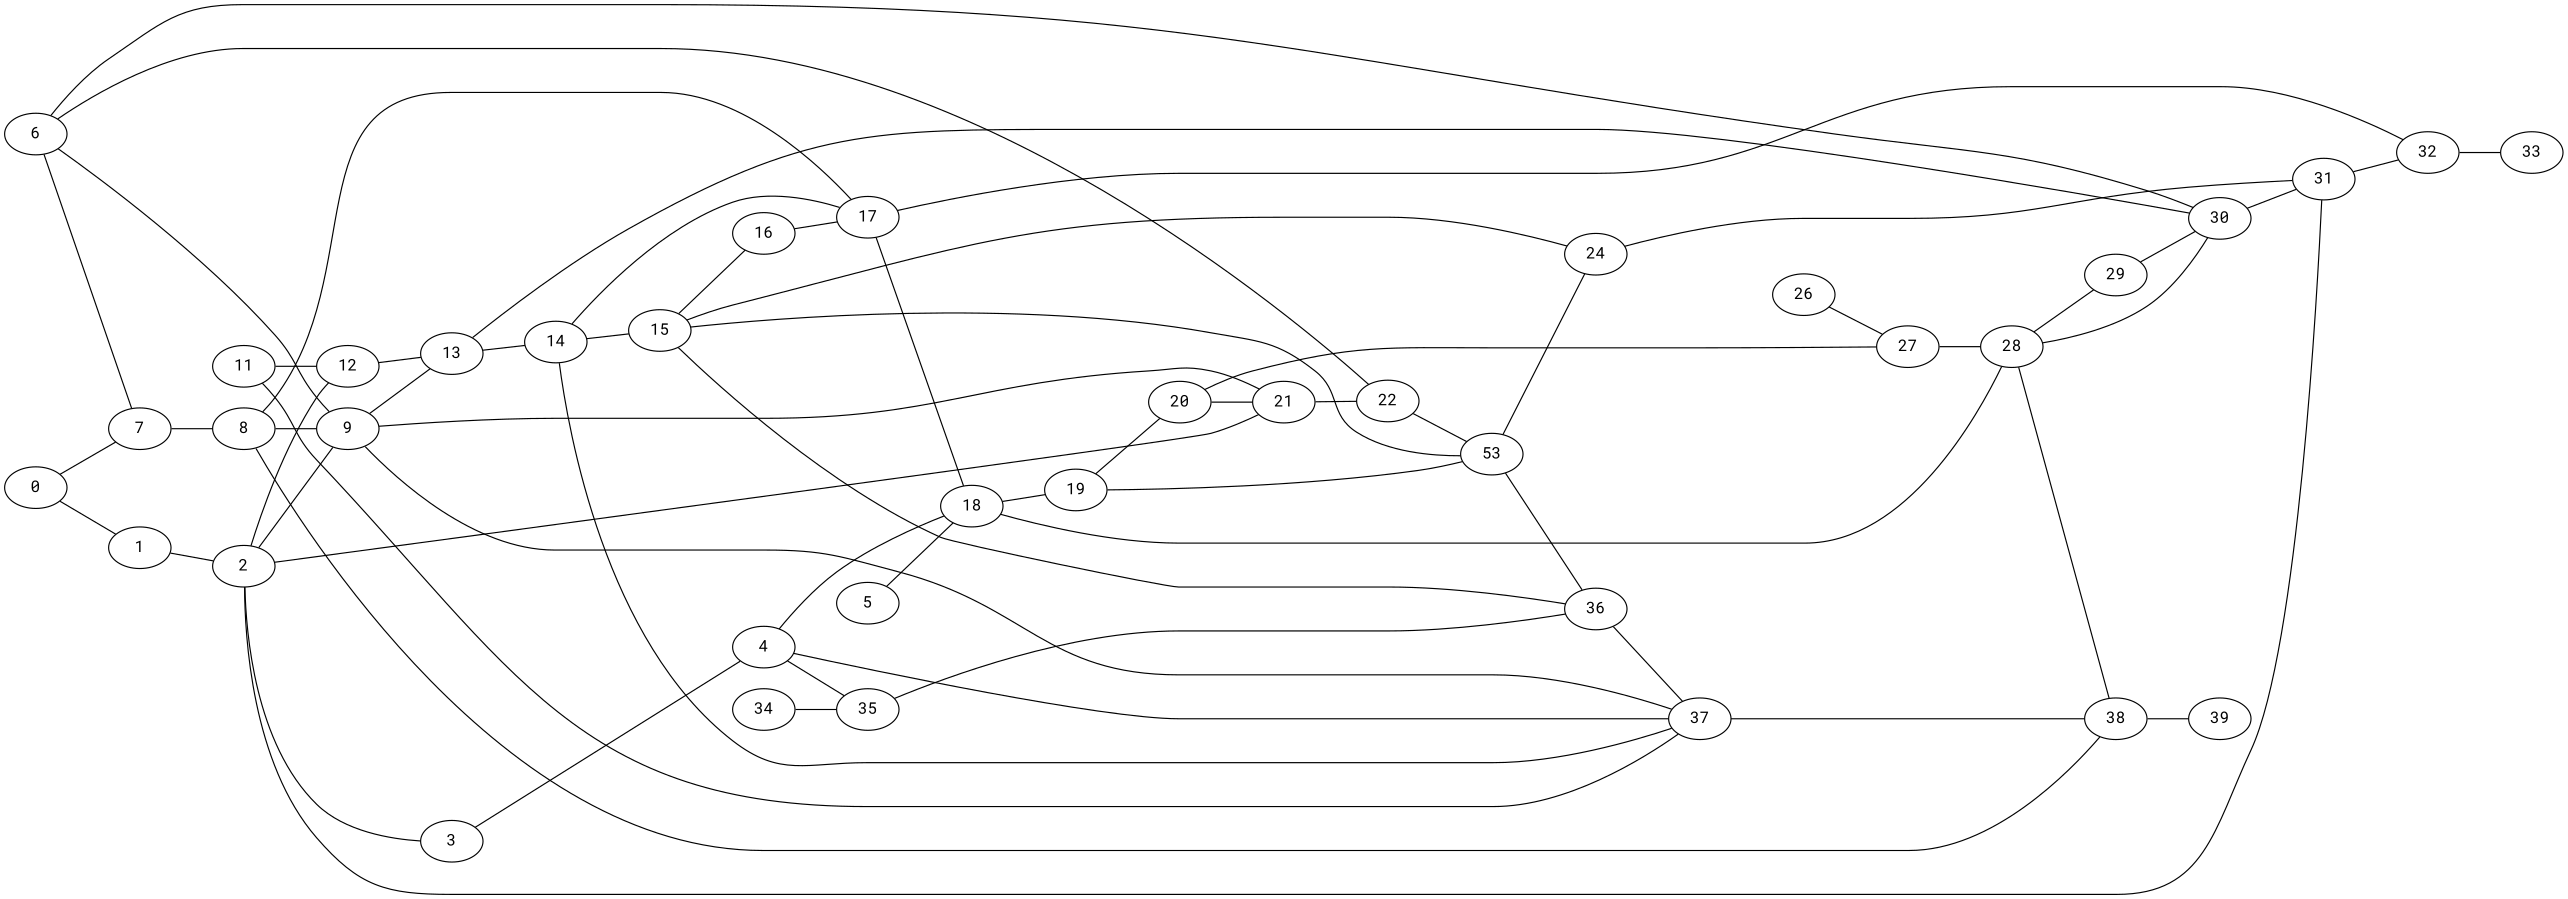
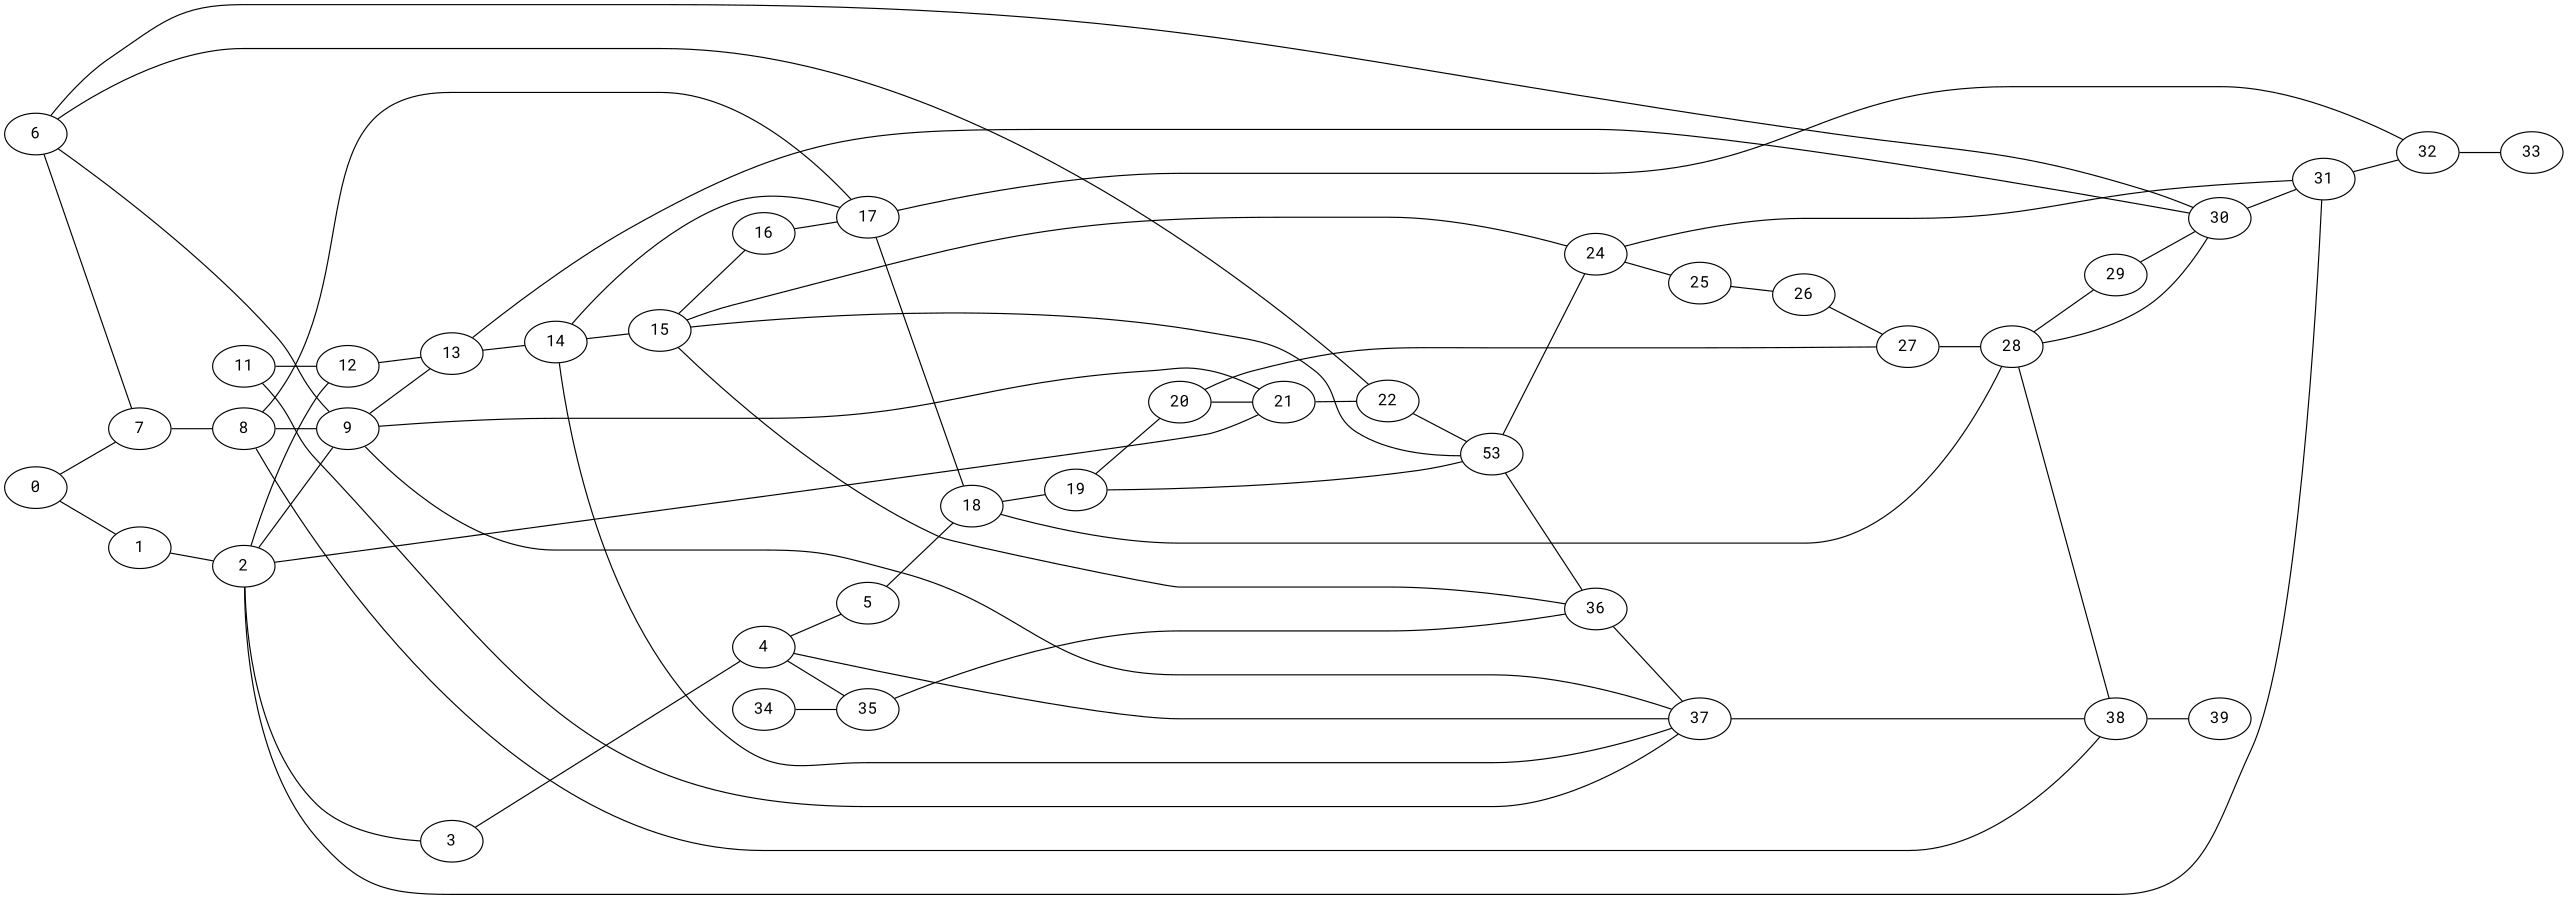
none -> (1700, 283)
(845, 566) -> (816, 625)
